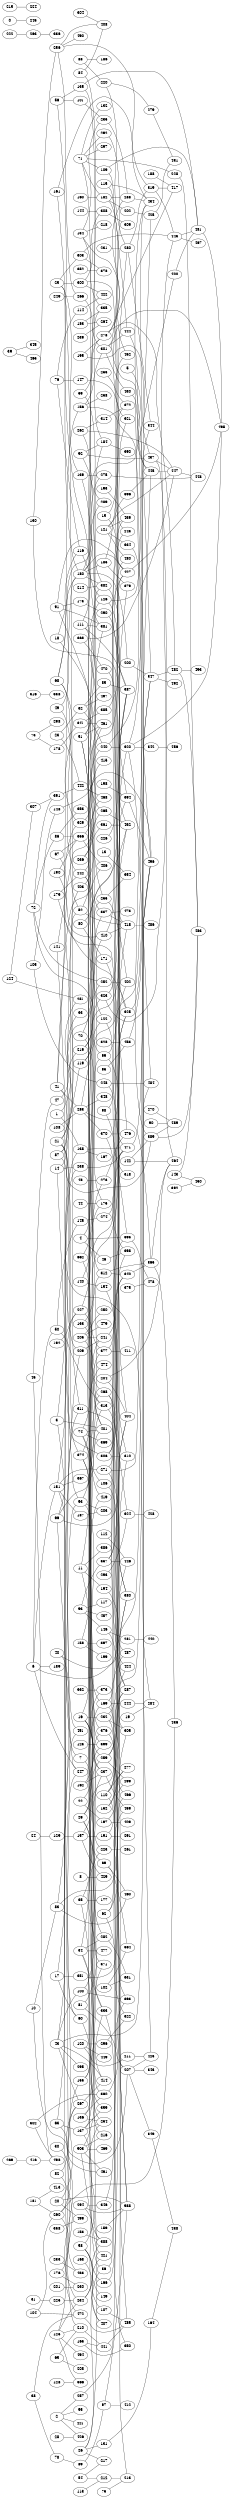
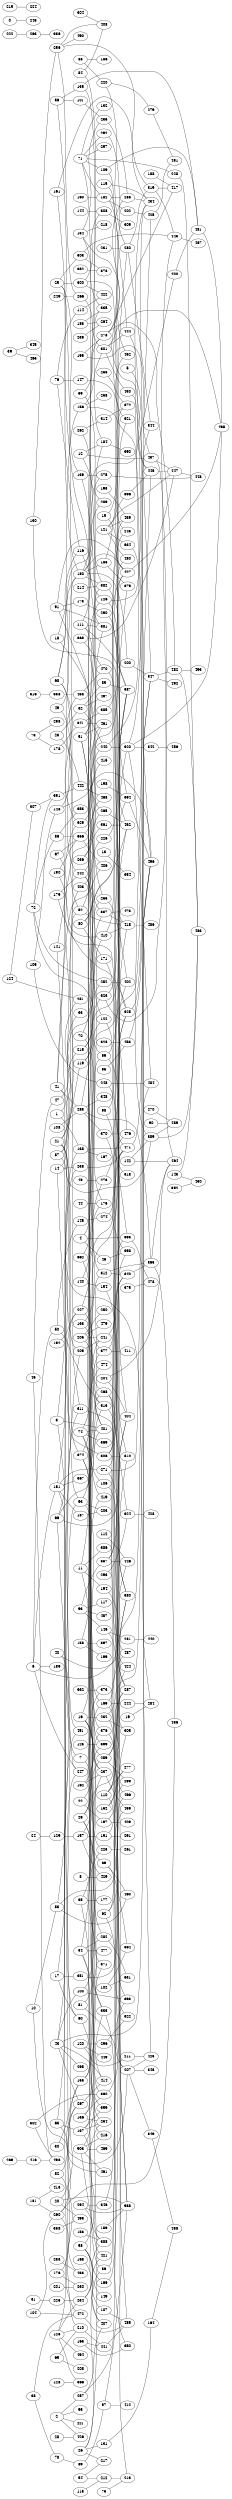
(185, 234) -> none
(135, 440) -> none
(80, 454) -> (80, 454)
none -> (80, 695)
none -> (92, 882)
(112, 891) -> none
(65, 2246) -> (69, 2114)
none -> (94, 2361)
